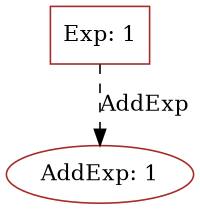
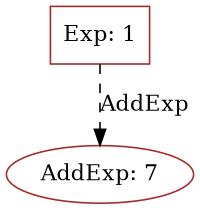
(100, 174) -> (100, 174)
